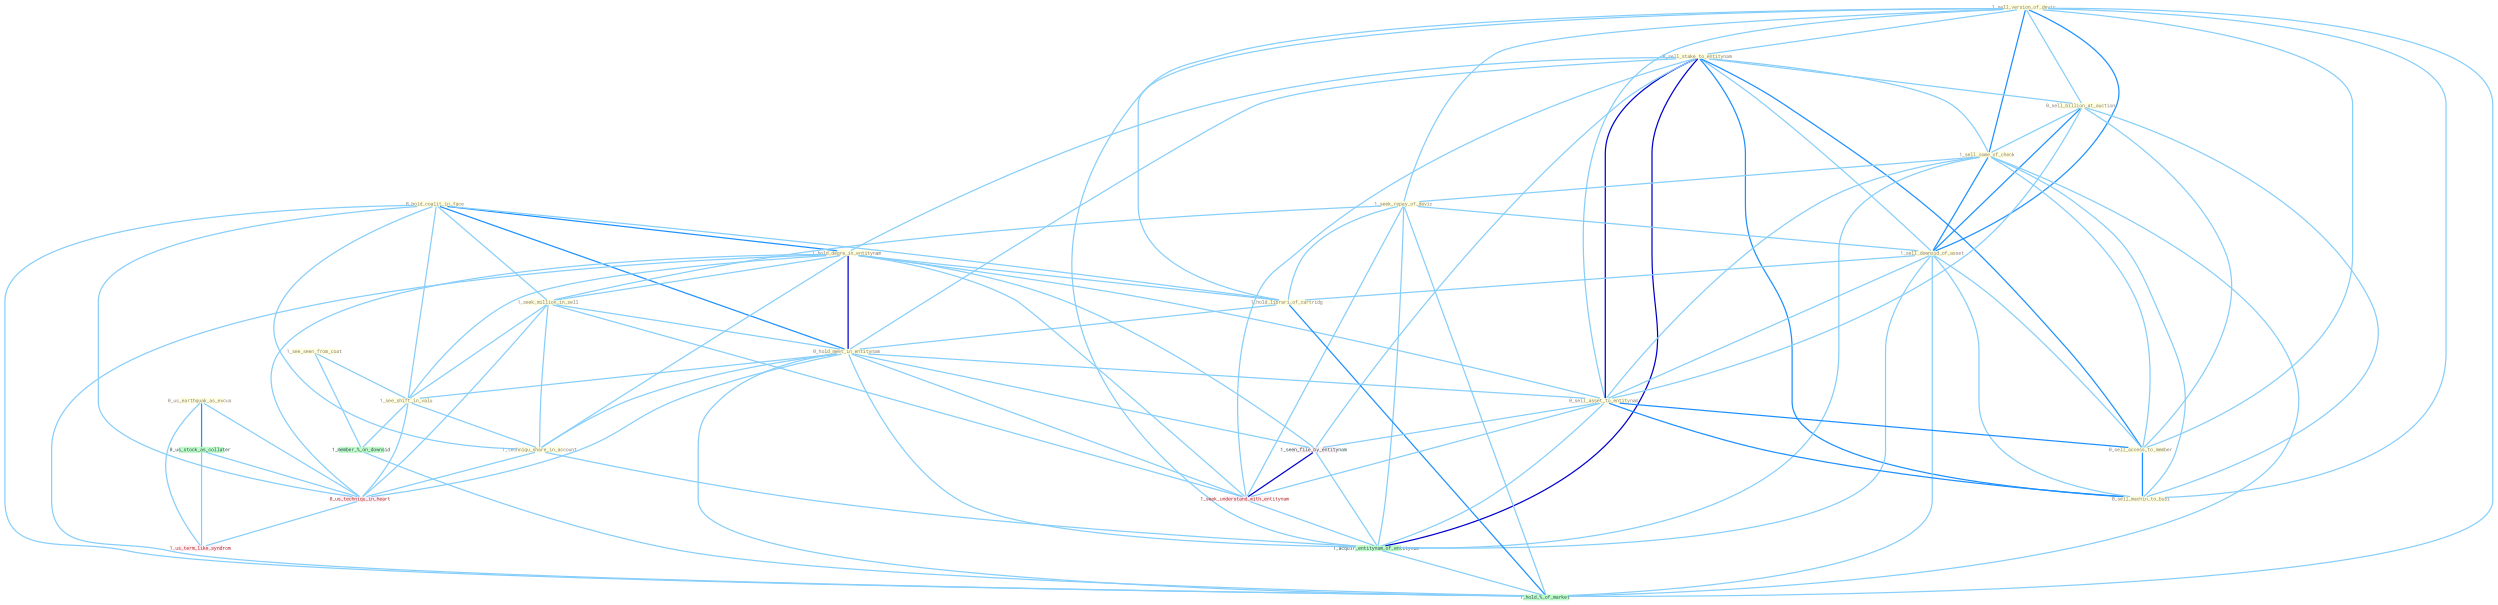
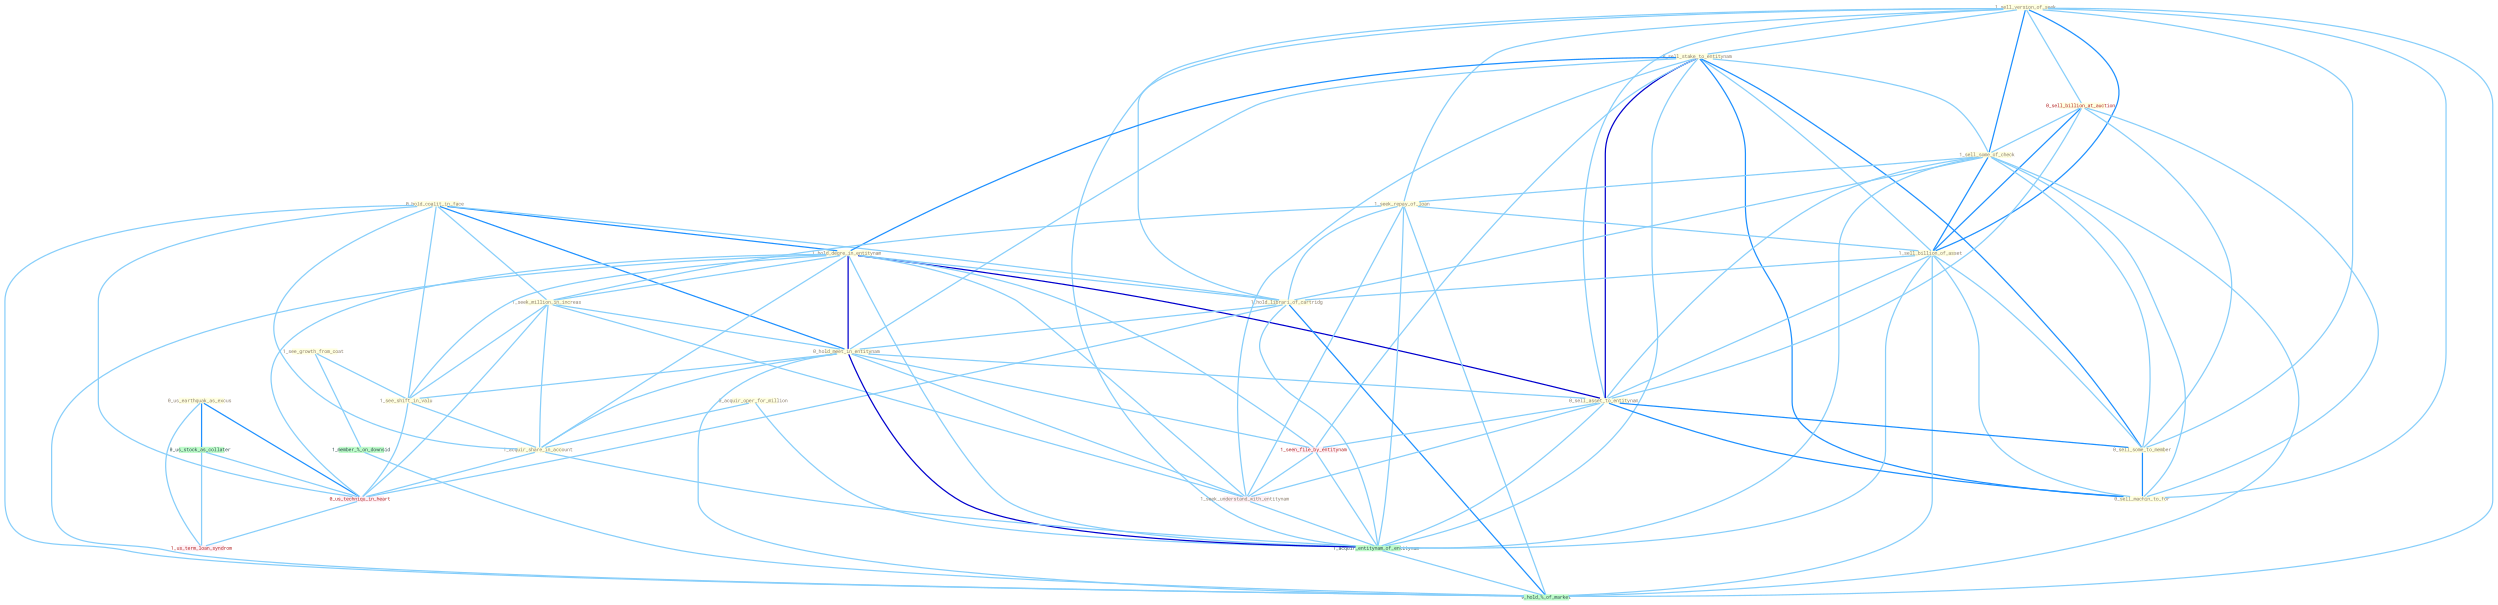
(2026, 7) -> (2026, 7)
(1927, 86) -> none
(1249, 96) -> (1249, 96)
(2082, 106) -> (2082, 106)
(1404, 204) -> (1404, 204)
none -> (1621, 232)
(1932, 253) -> (1932, 253)
(548, 302) -> (548, 302)
(1268, 322) -> (1176, 304)
(315, 352) -> (315, 352)
(1655, 359) -> (1655, 359)
none -> (755, 401)
none -> (1321, 415)
(389, 421) -> none
(610, 436) -> (826, 404)
(281, 450) -> (281, 450)
(540, 450) -> (540, 450)
(1315, 450) -> (1315, 450)
(2142, 450) -> (2142, 450)
(1281, 475) -> (1281, 475)
(1246, 499) -> (1246, 499)
(2142, 499) -> (2142, 499)
(977, 508) -> (977, 508)
none -> (1035, 513)
(202, 548) -> (202, 548)
(1546, 597) -> (1546, 597)
